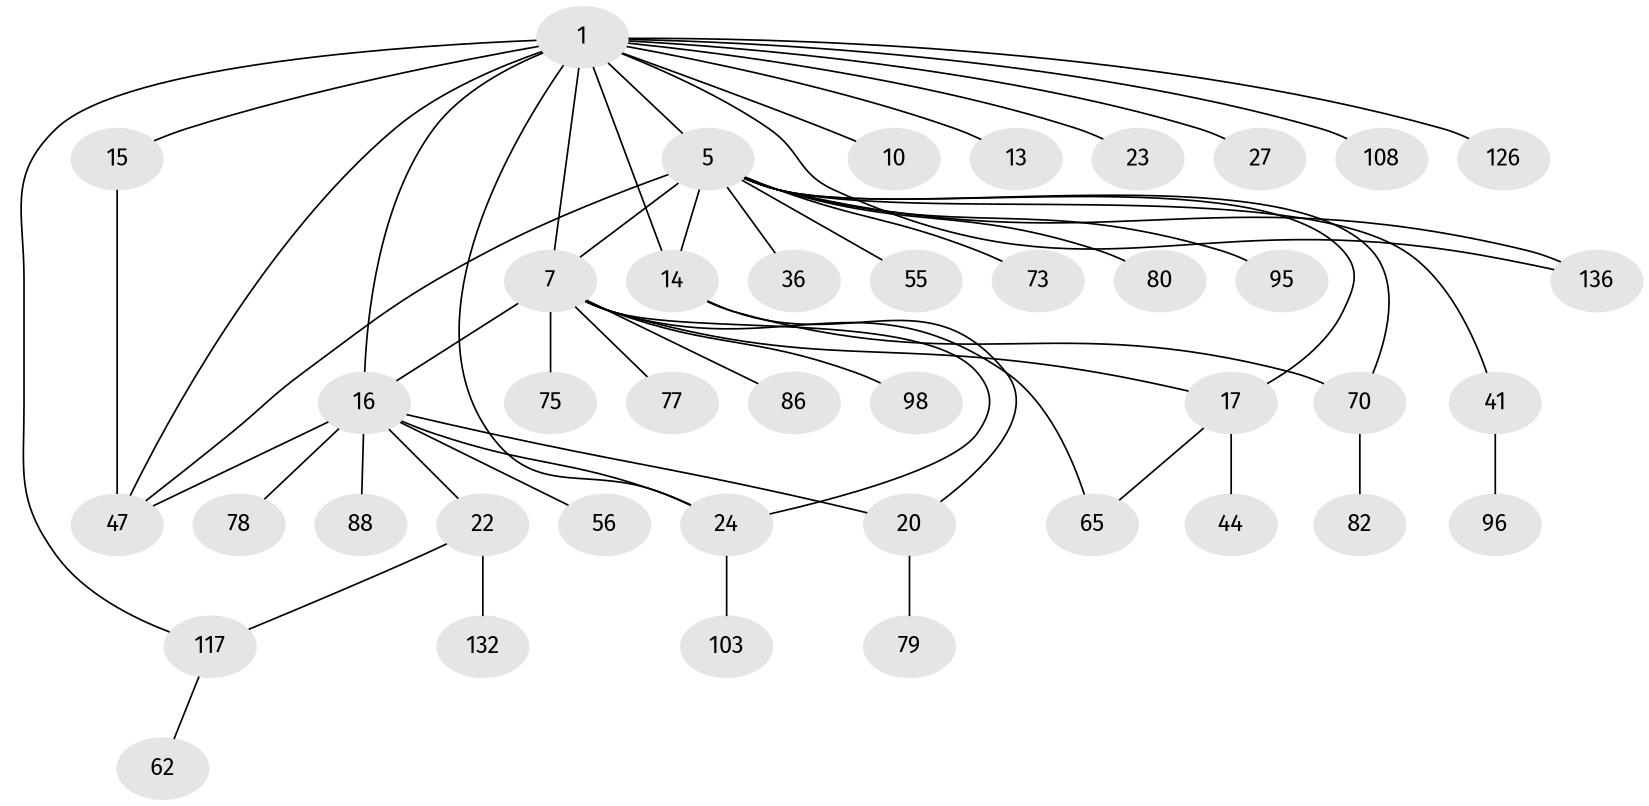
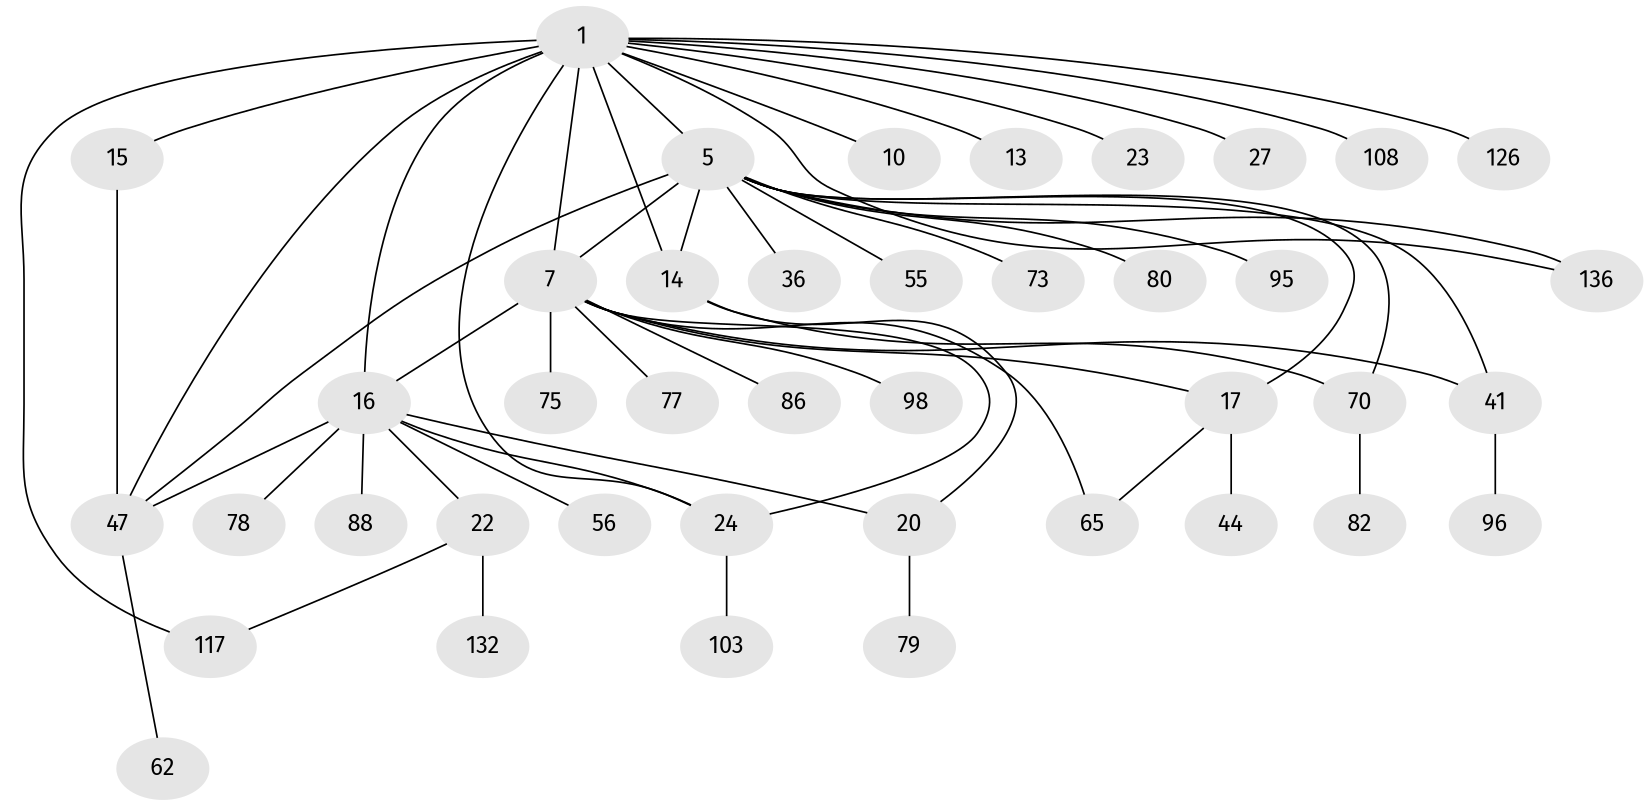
none -> (1197, 343)
(187, 708) -> (140, 647)
